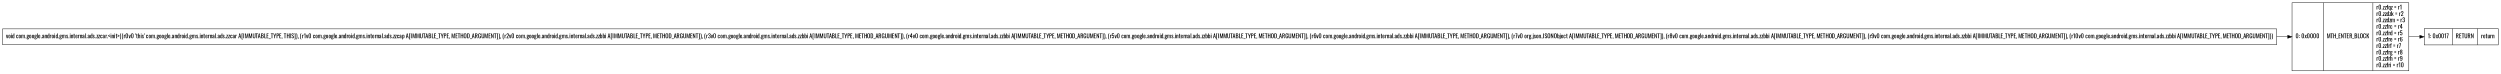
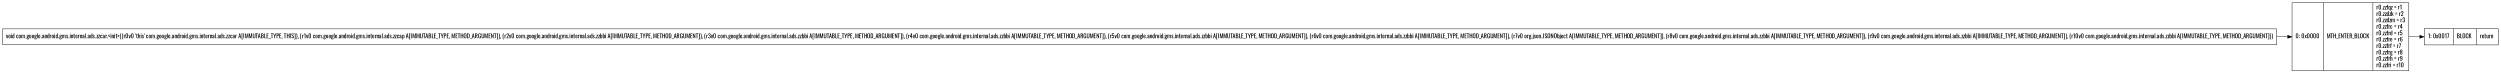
(2465, 37) -> (2464, 37)
